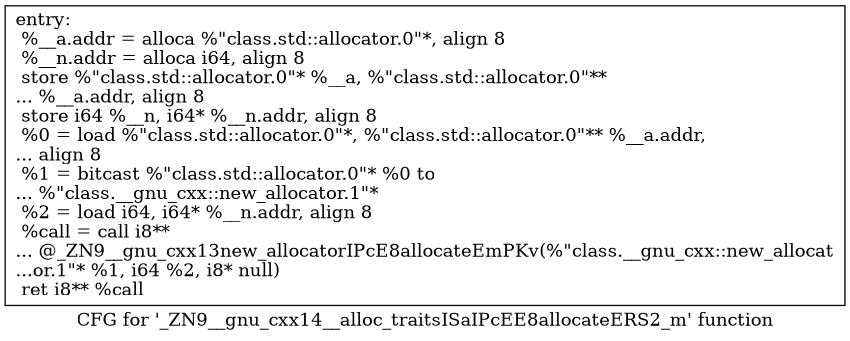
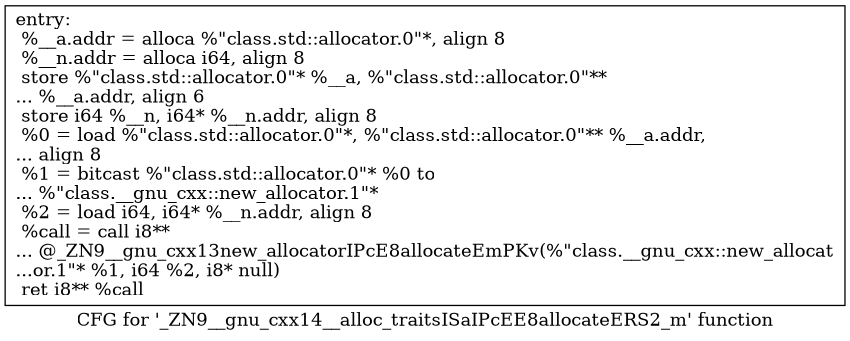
(111, 97) -> (111, 97)
